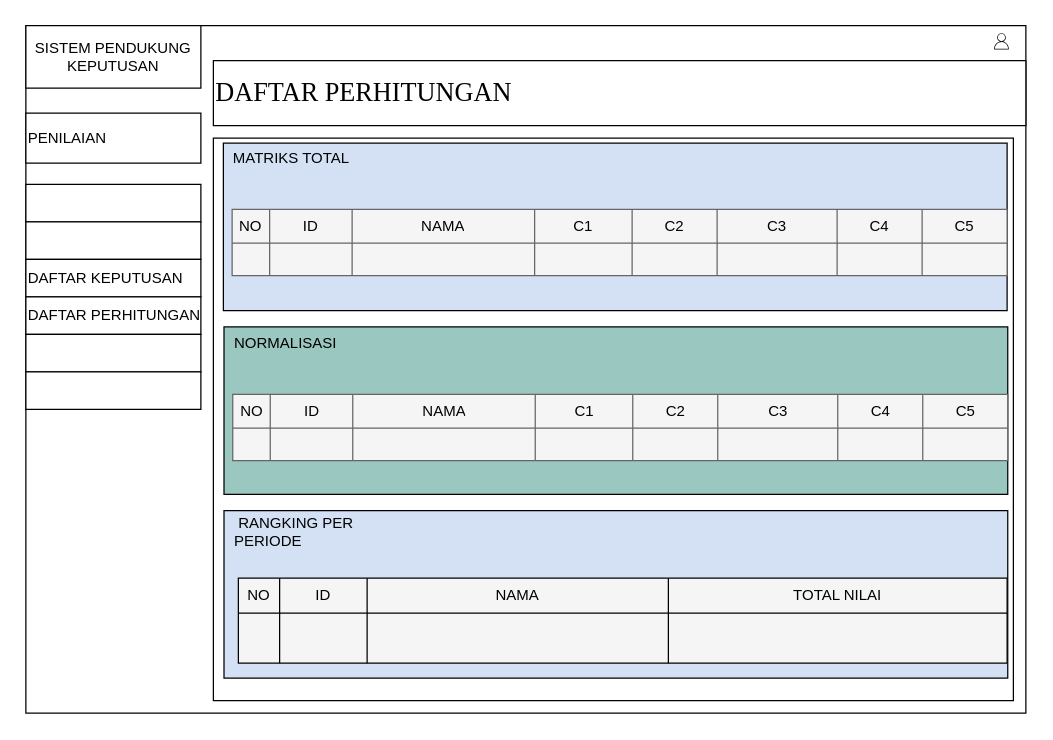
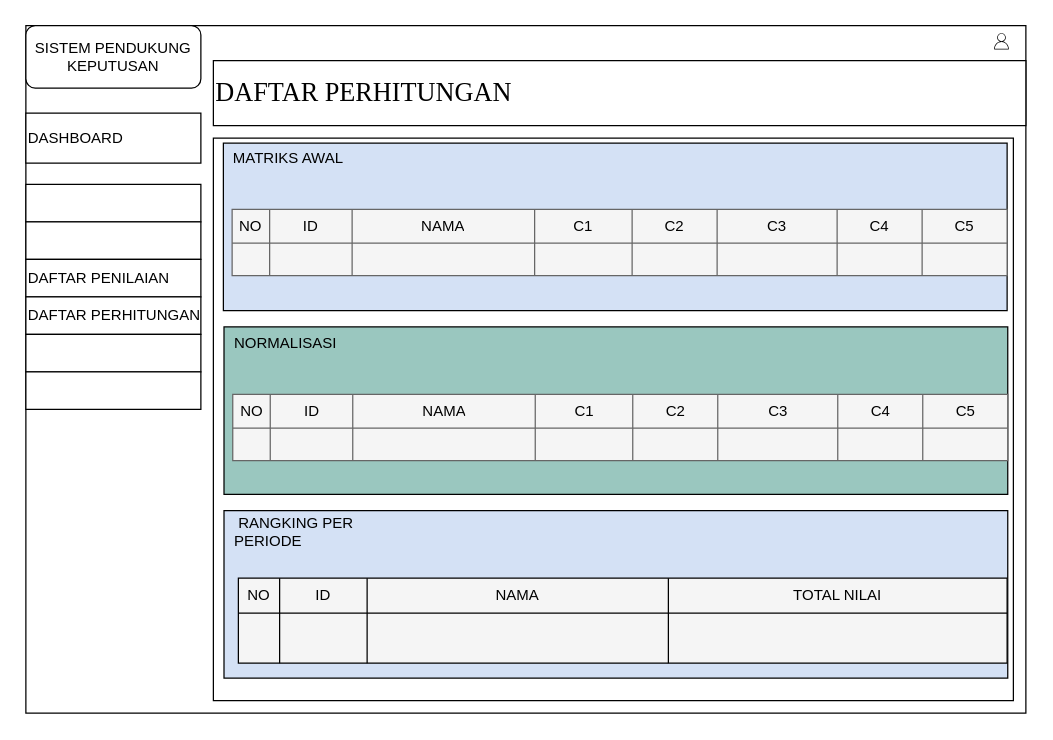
(113, 57) -> (113, 57)
(66, 138) -> (66, 138)
(286, 158) -> (282, 158)
(93, 278) -> (93, 278)
